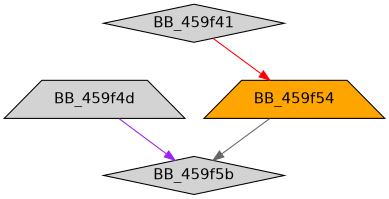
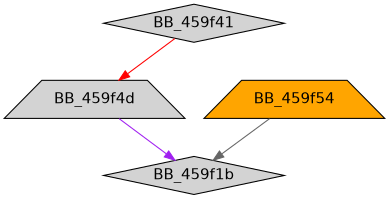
(237, 56) -> (151, 56)
(194, 175) -> (194, 175)
